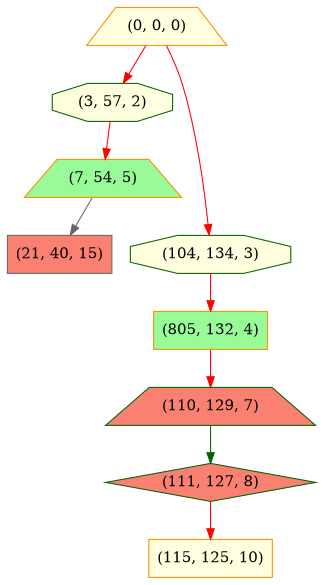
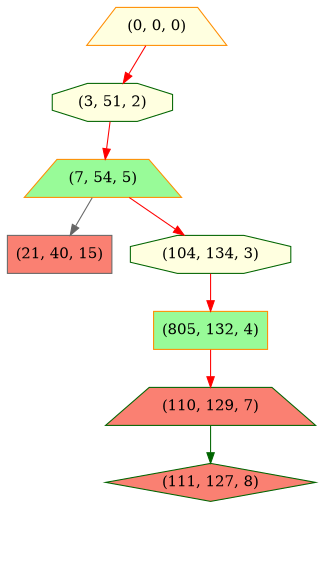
(112, 102) -> (112, 102)
(194, 133) -> (152, 213)
(211, 558) -> none
